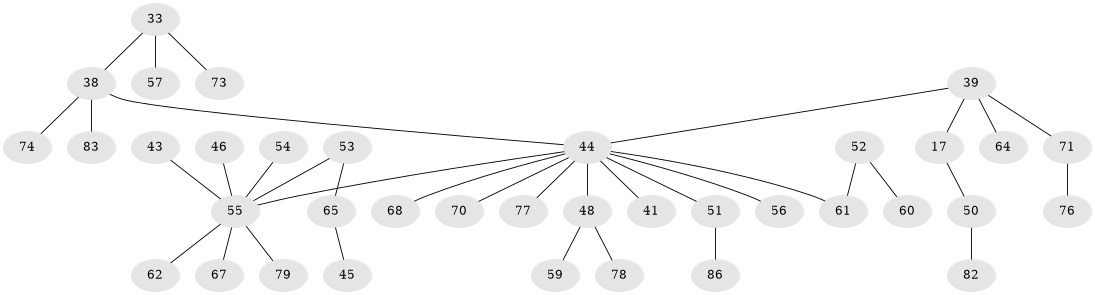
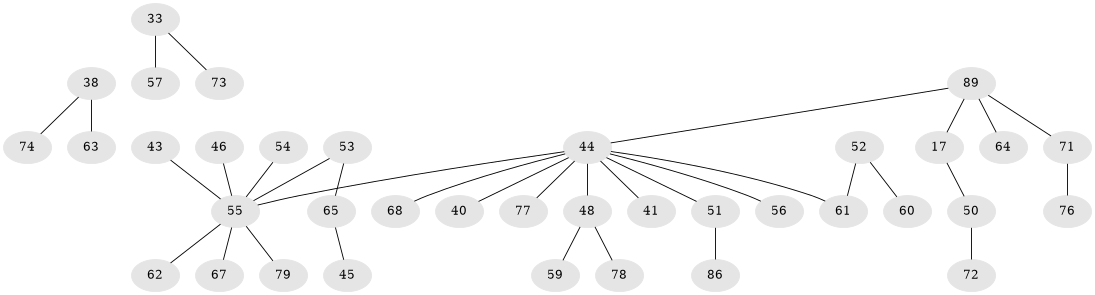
(124, 51) -> none
(972, 84) -> (972, 84)
(336, 125) -> none
(92, 148) -> (92, 148)
(460, 212) -> (460, 212)
(972, 276) -> (972, 276)
